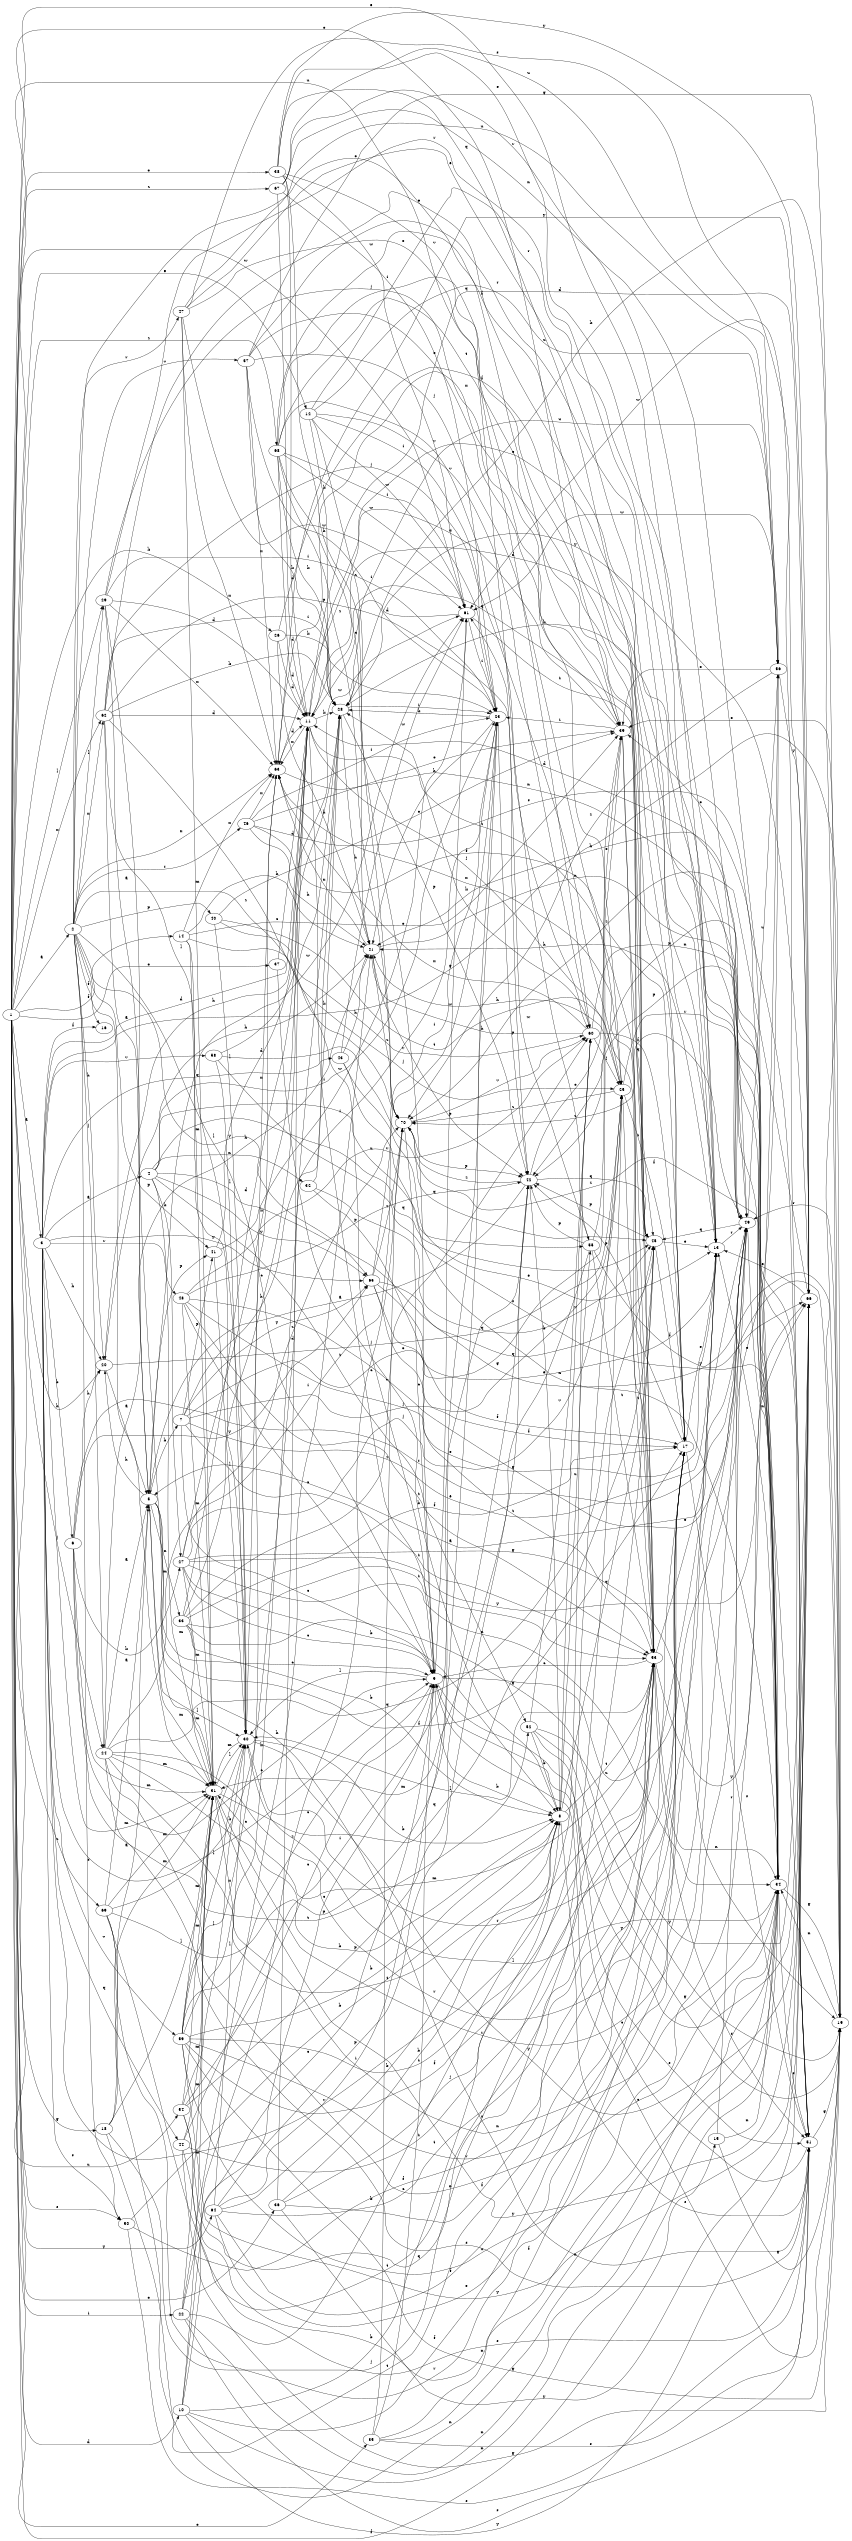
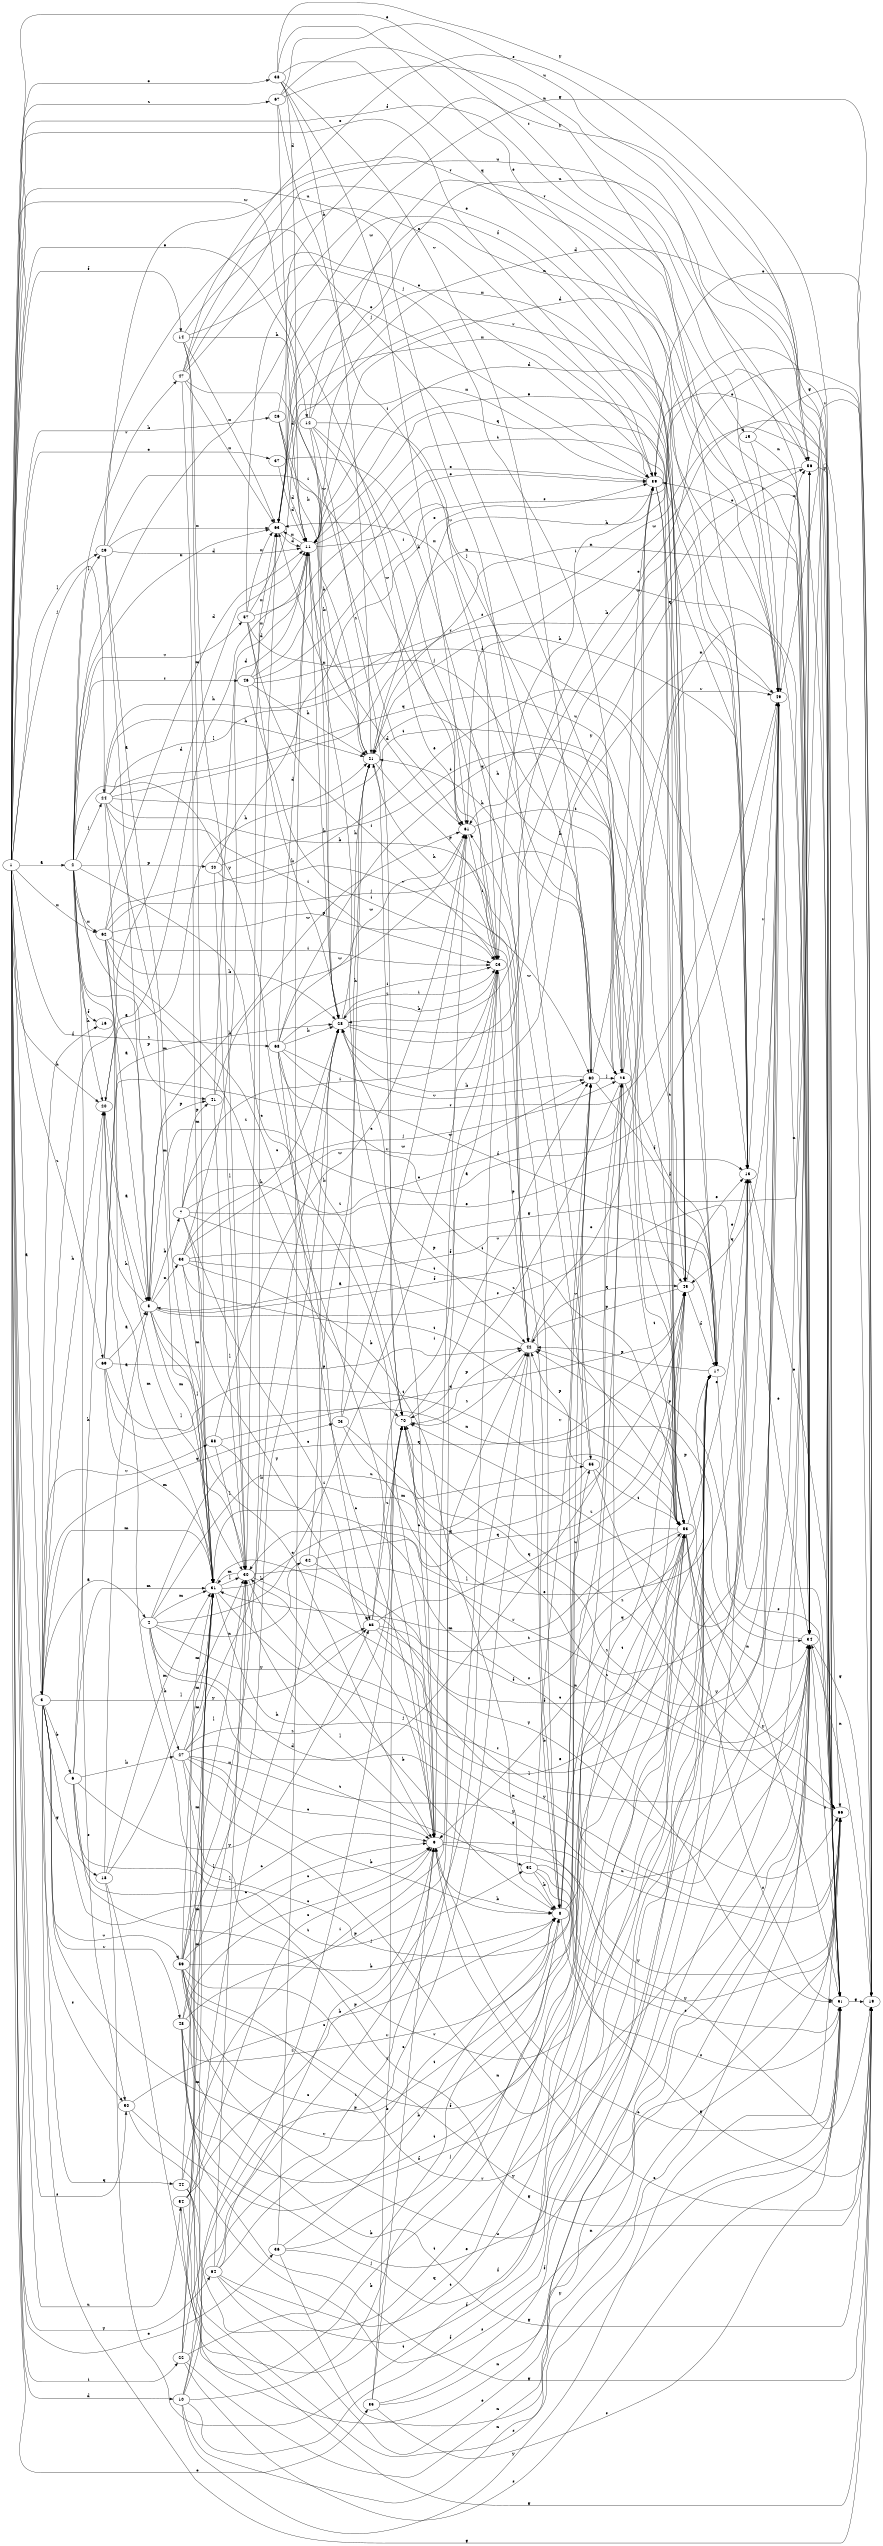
(607, 864) -> (629, 781)
